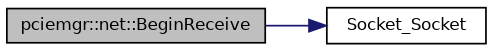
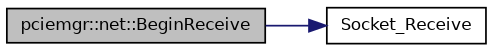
(406, 26) -> (406, 26)
